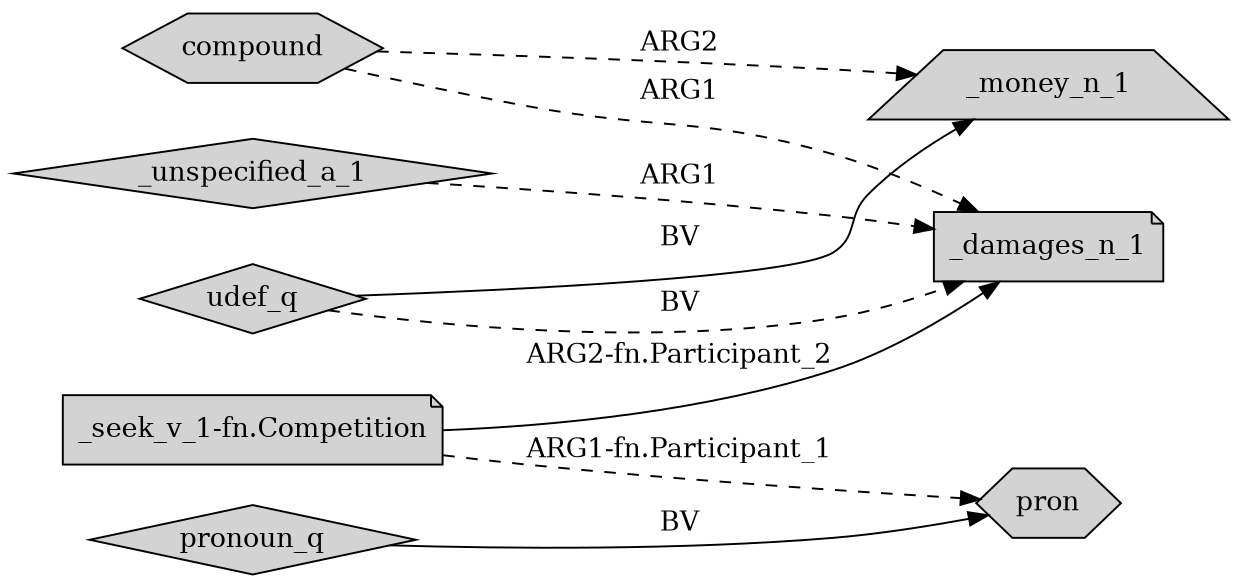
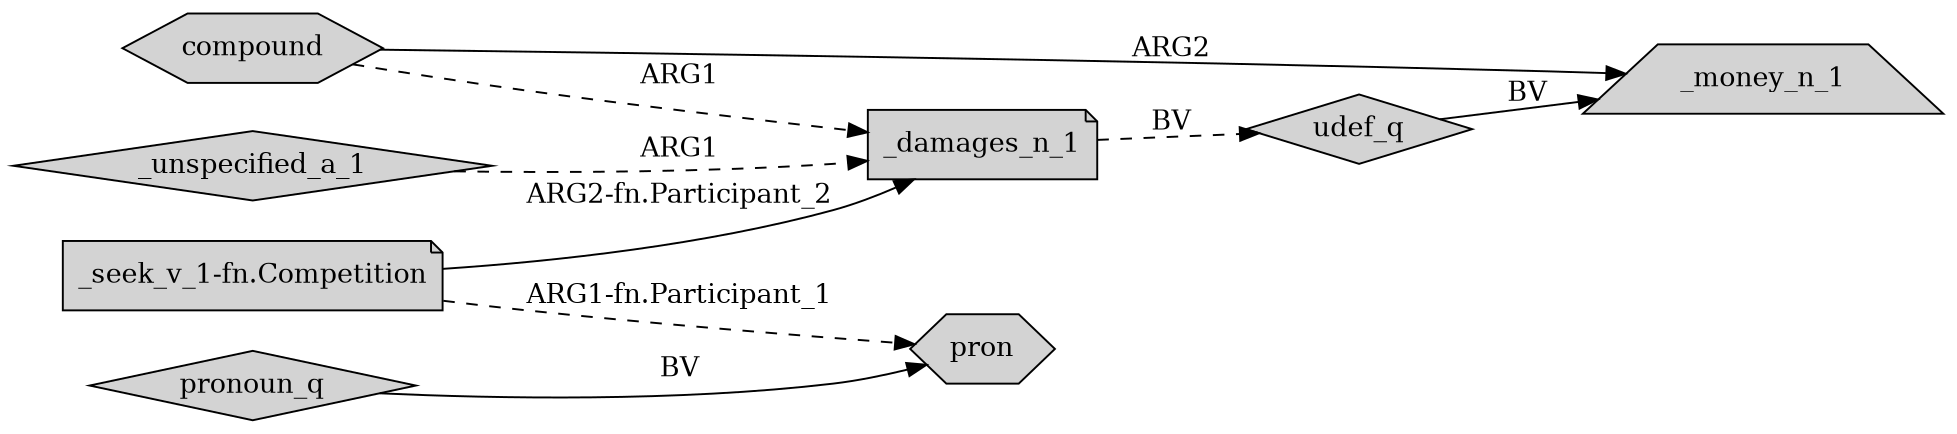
(637, 60) -> (993, 59)
(638, 332) -> (1168, 137)
